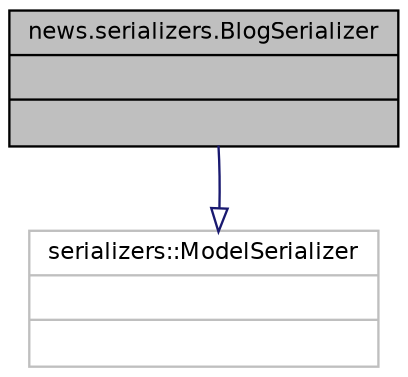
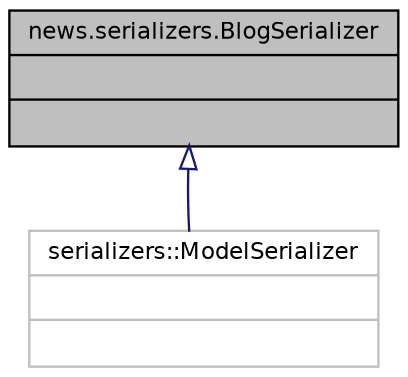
(220, 177) -> (188, 201)
